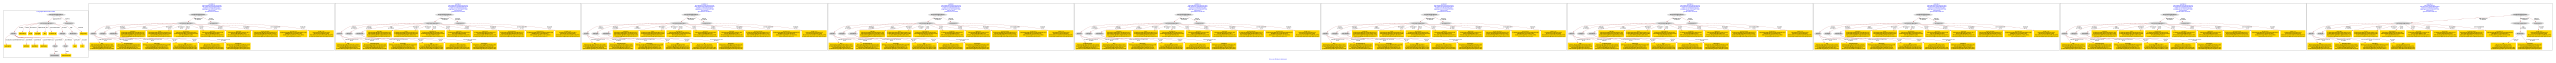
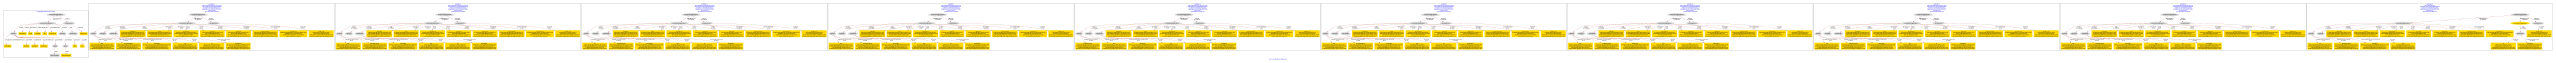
(2520, 23) -> (2520, 23)
